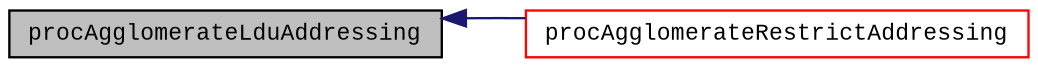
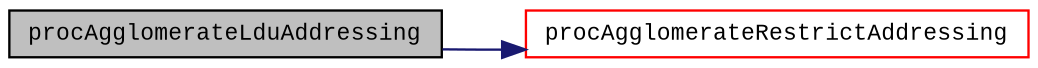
(496, 18) -> (472, 50)
